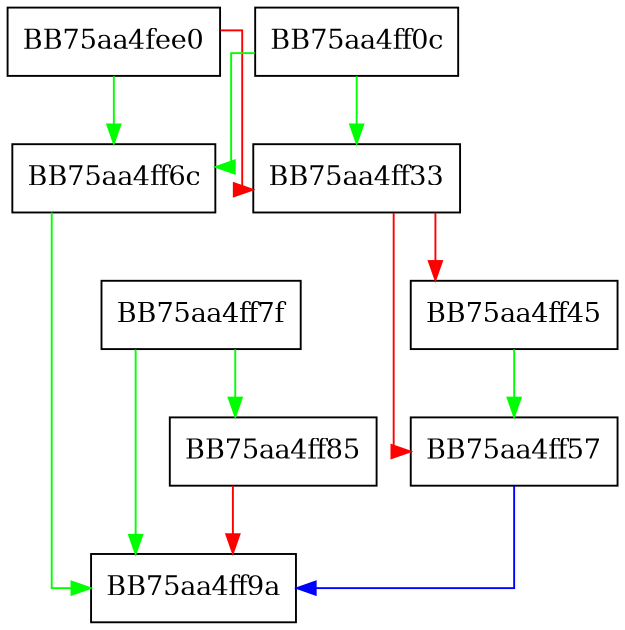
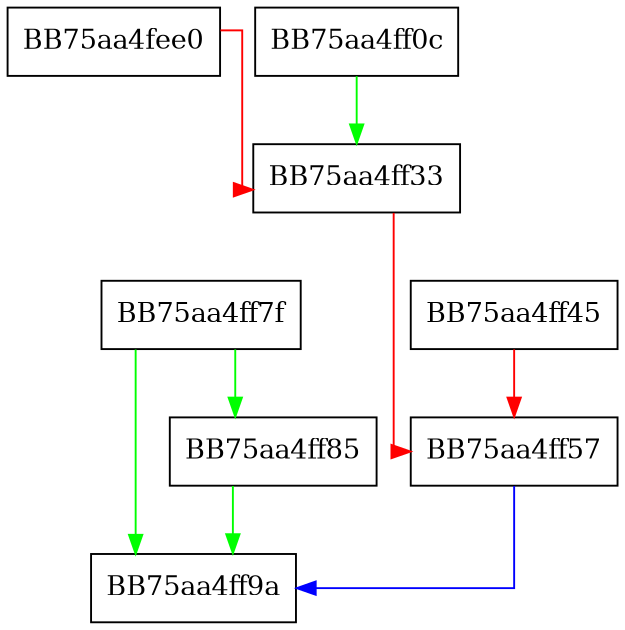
(114, 178) -> none
(435, 237) -> none
(514, 374) -> (514, 374)
(233, 510) -> (233, 510)
